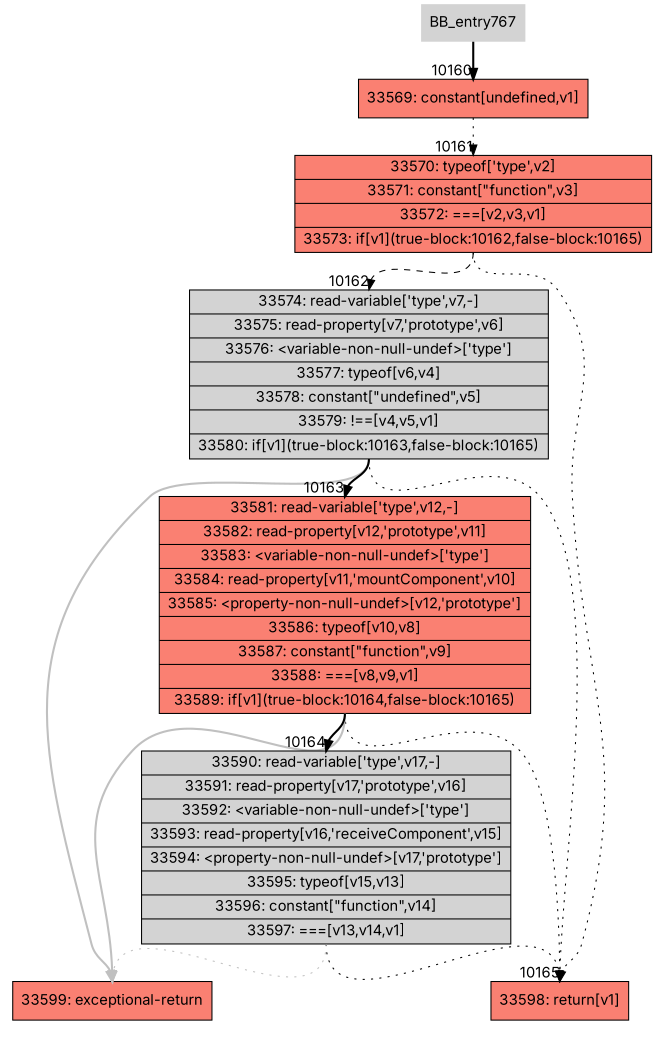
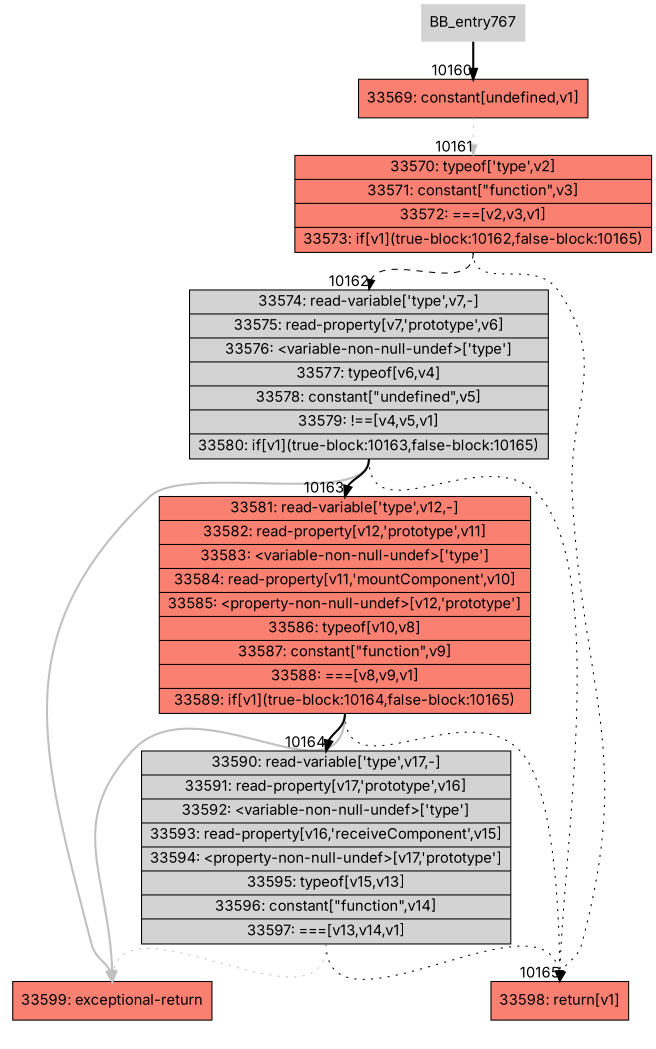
(473, 131) -> (473, 131)
